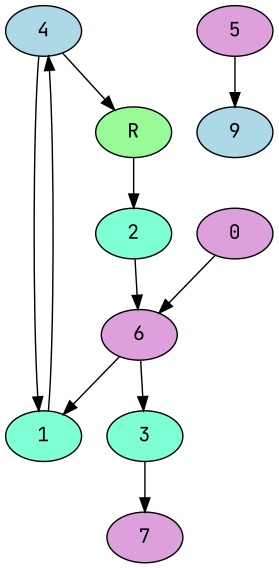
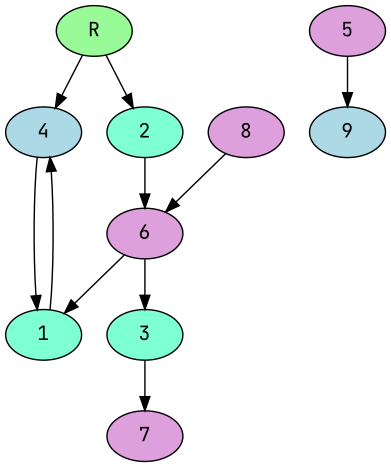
(84, 76) -> (72, 75)
(235, 234) -> (246, 132)
